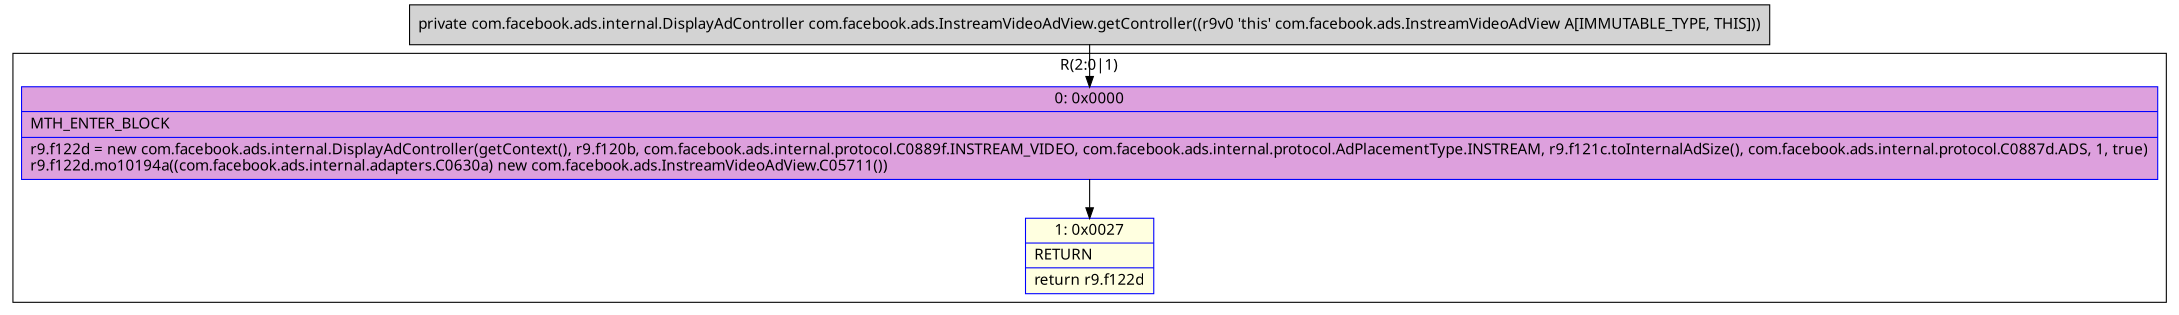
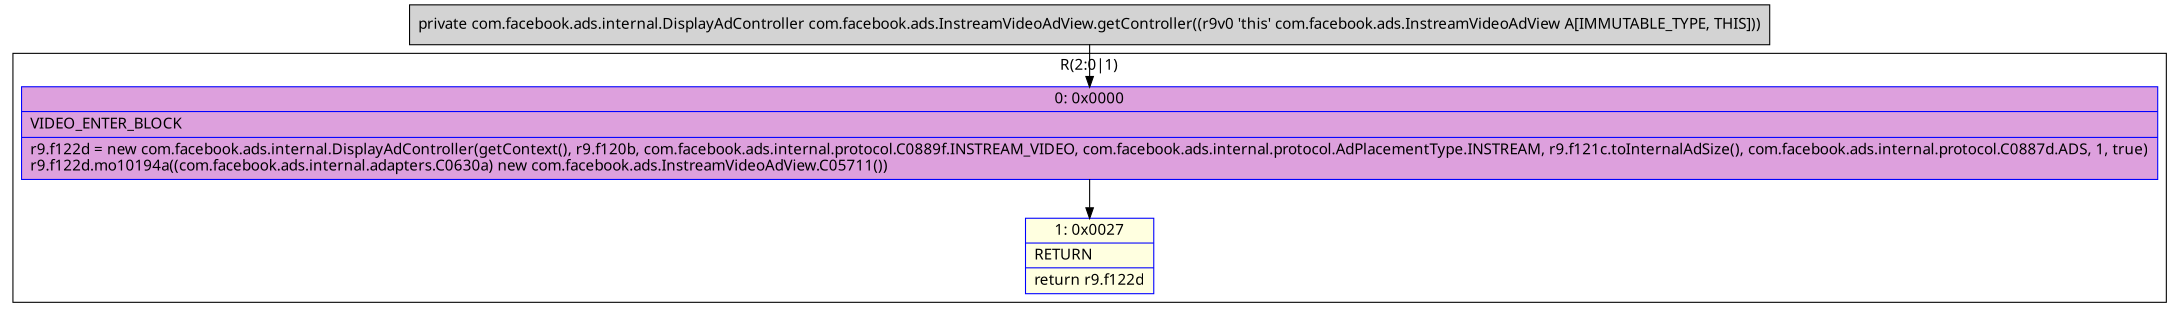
(100, 124) -> (107, 124)
